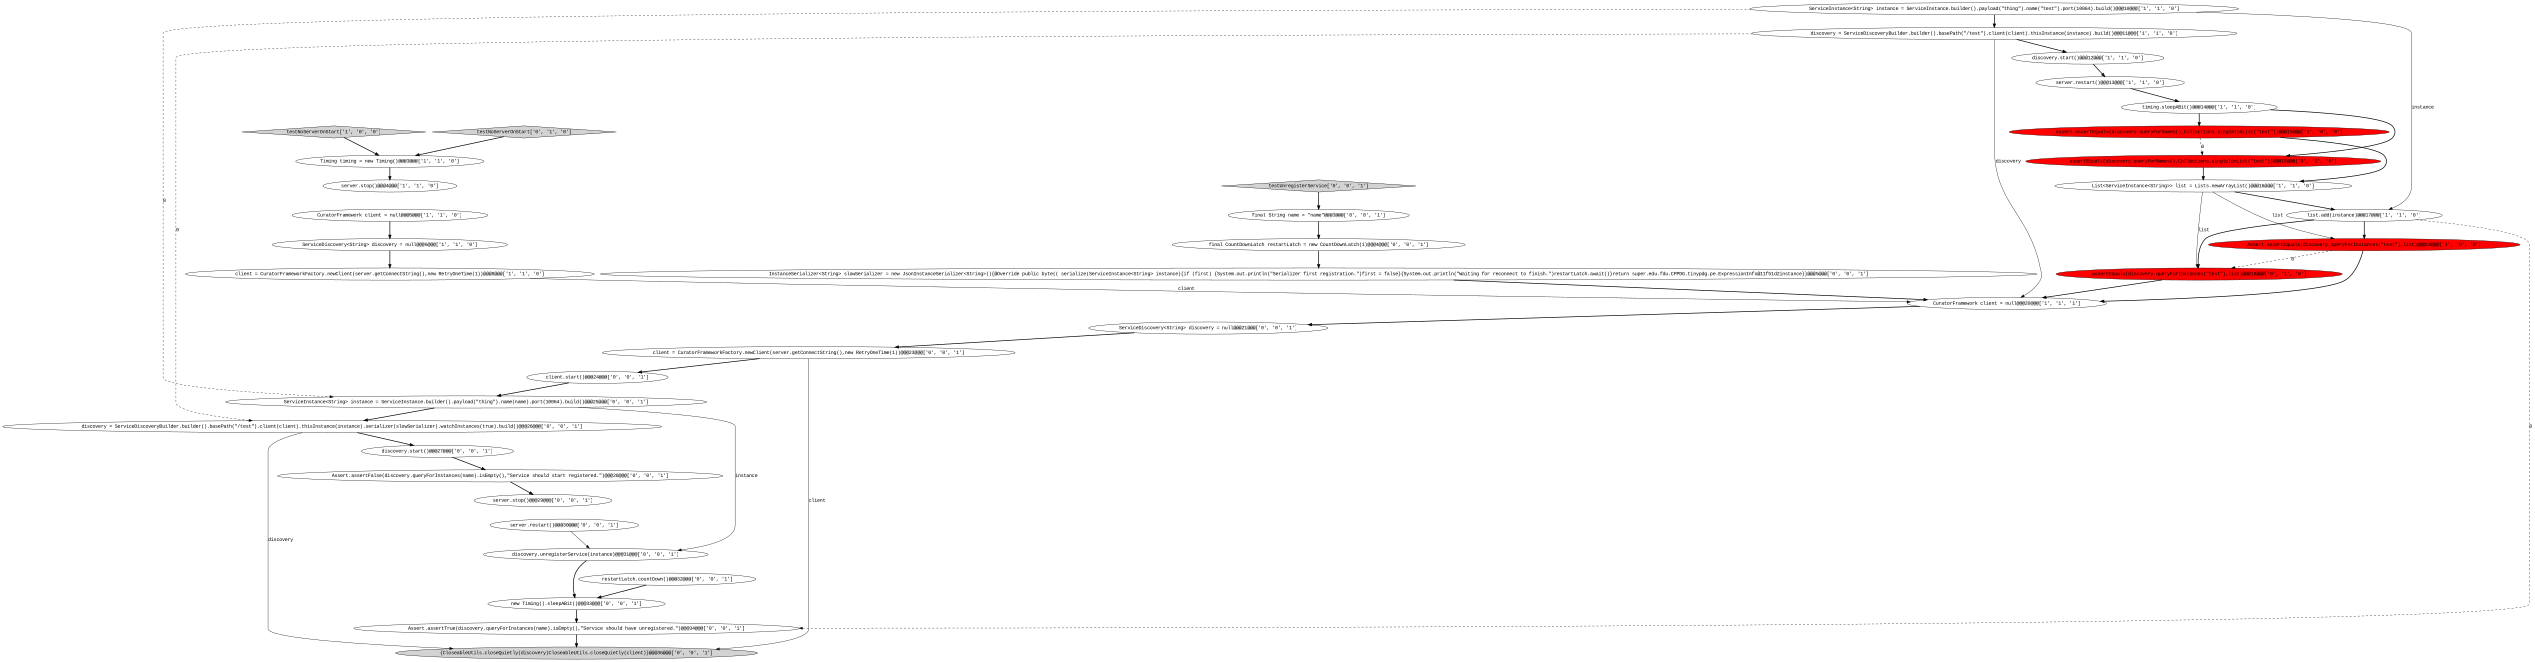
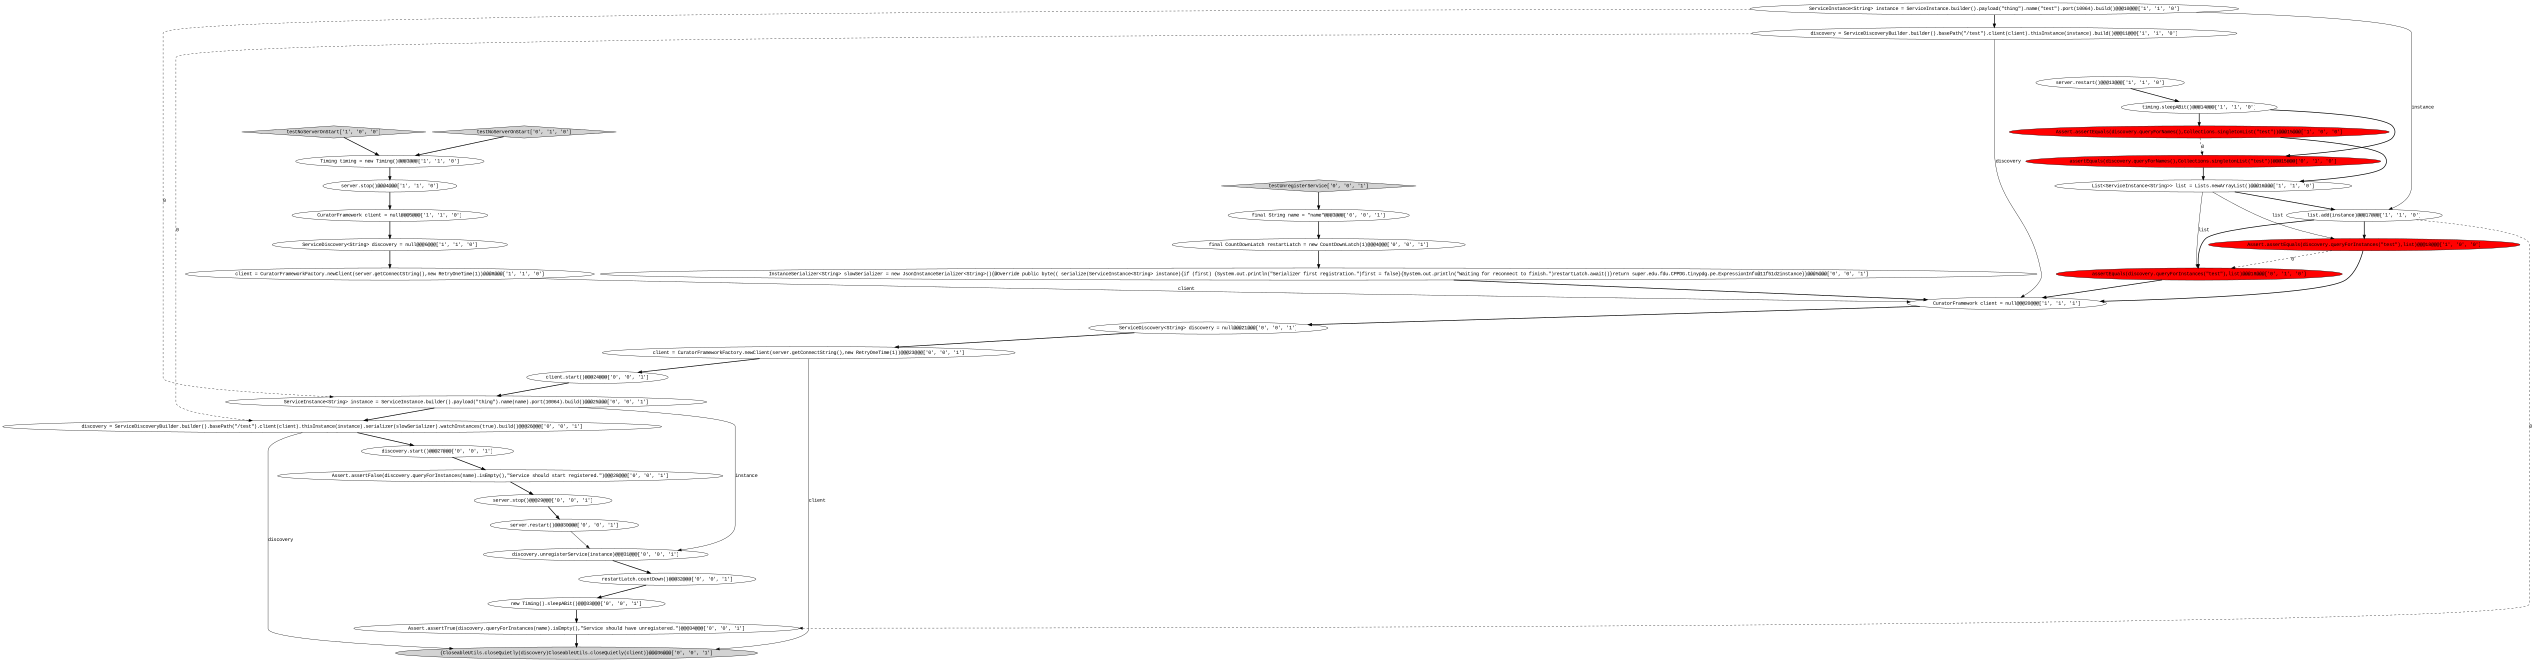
(2088, 58) -> none
none -> (390, 199)
none -> (553, 512)
(575, 575) -> (630, 566)
